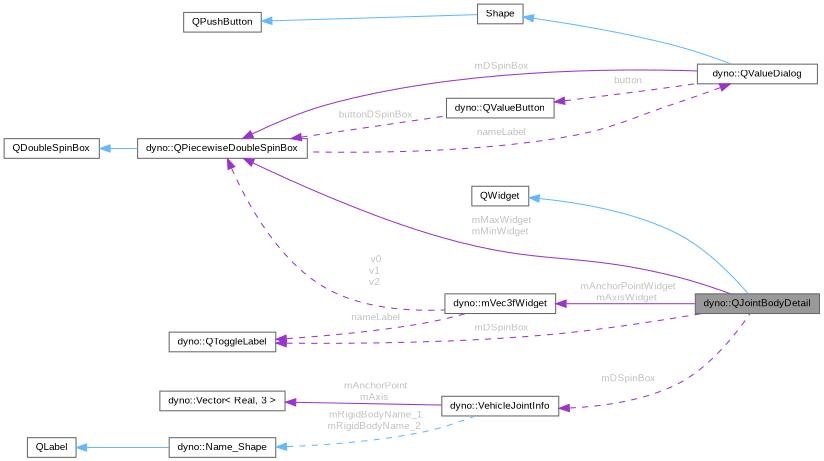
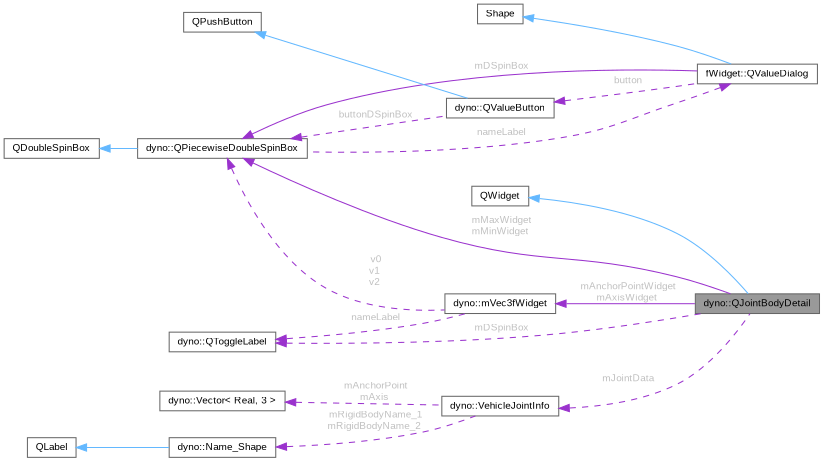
(375, 18) -> (366, 67)
(757, 74) -> (757, 74)
(627, 379) -> (627, 379)
(369, 404) -> (369, 404)
(382, 439) -> (382, 439)
